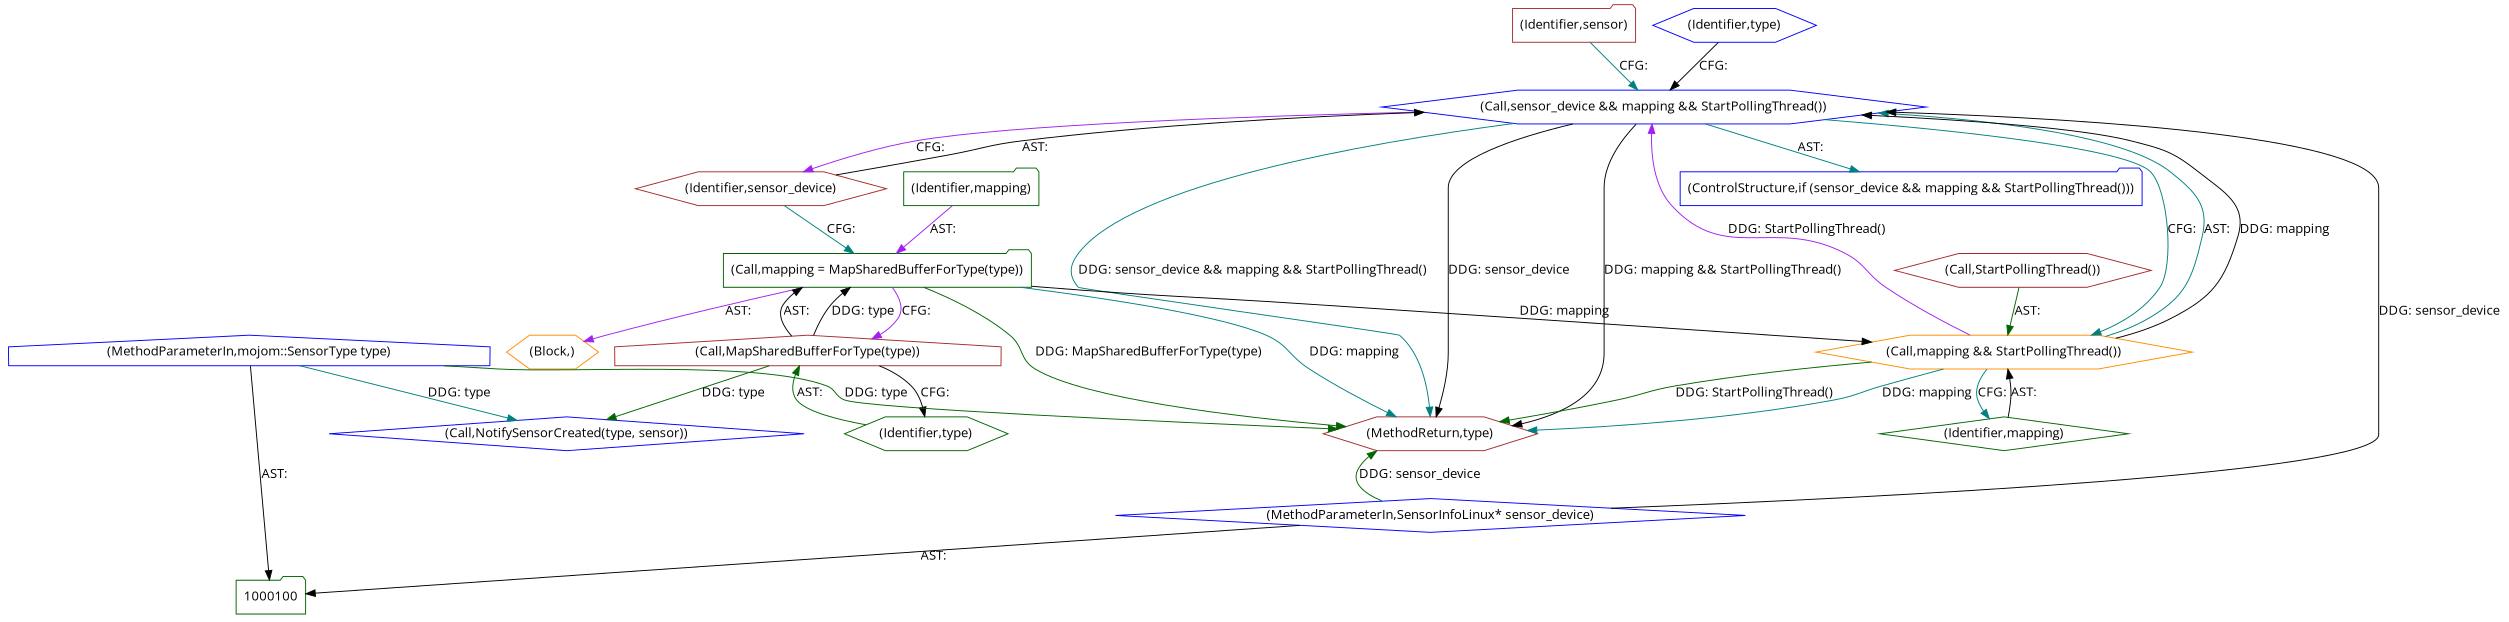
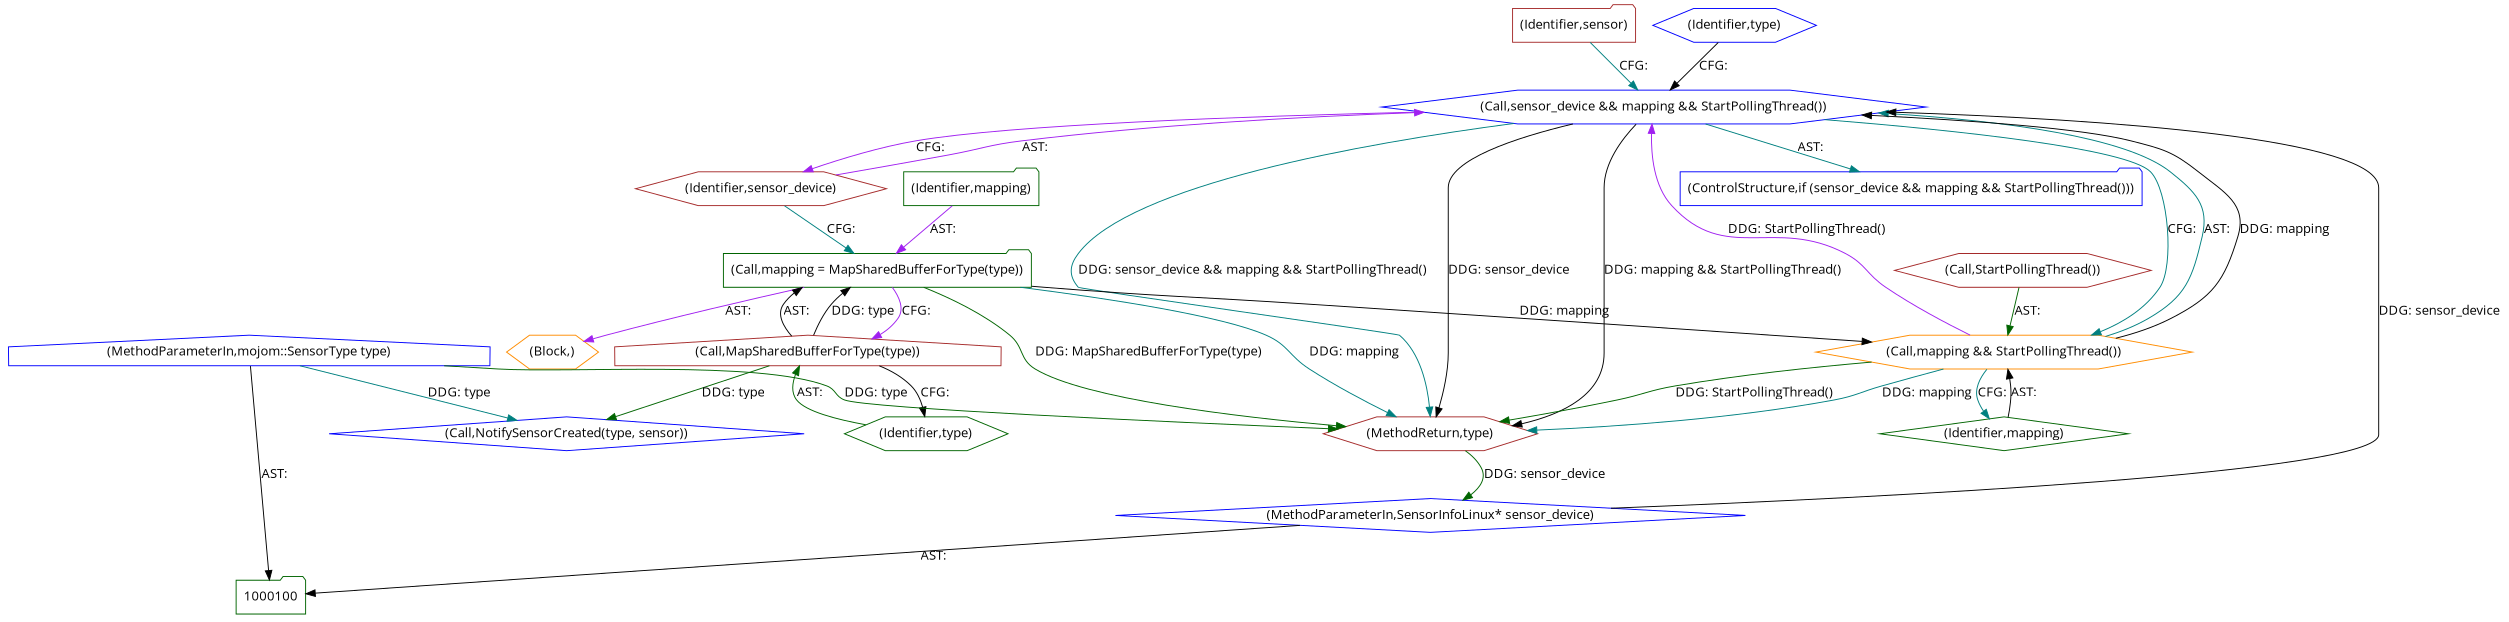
(1124, 130) -> (1124, 130)
(1358, 483) -> (1483, 472)
